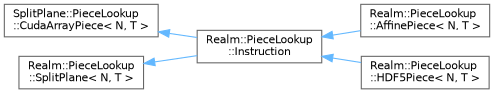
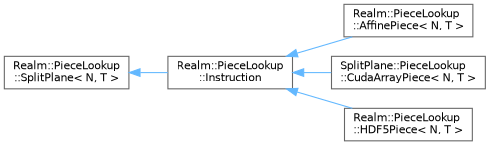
(183, 35) -> (318, 73)
